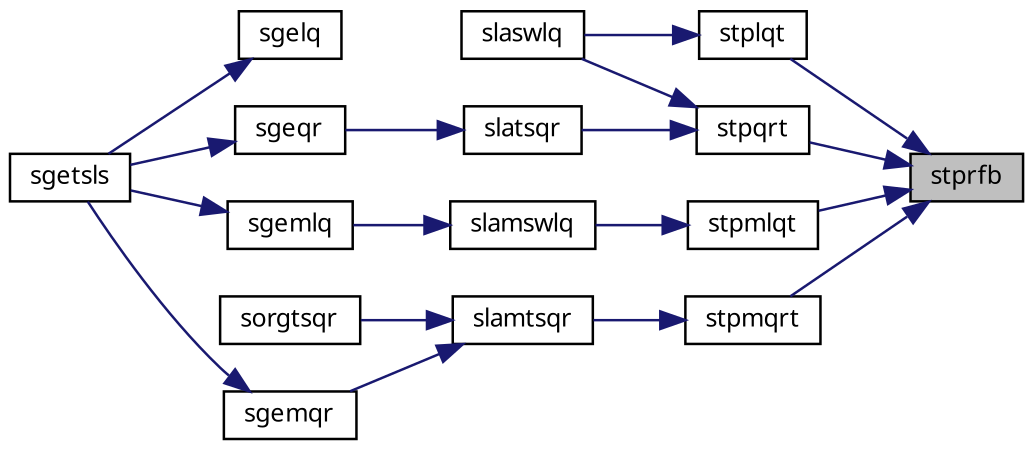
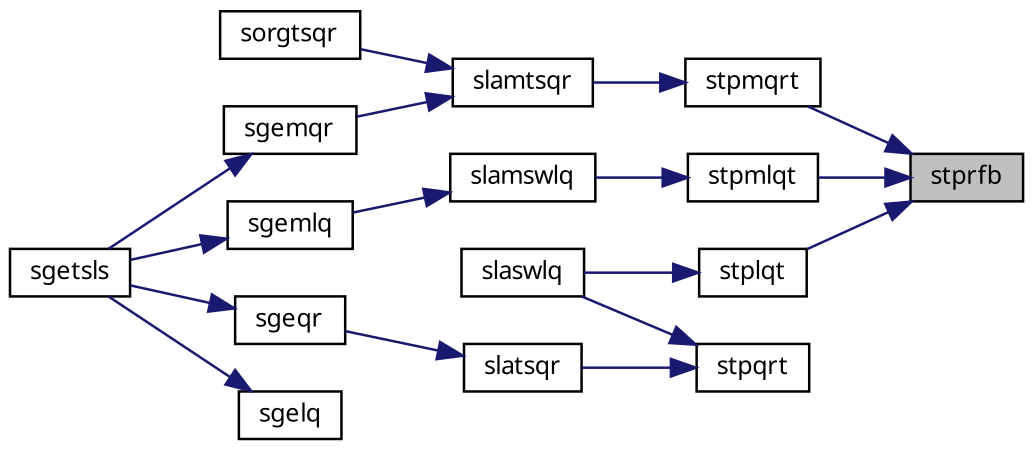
(848, 151) -> none
